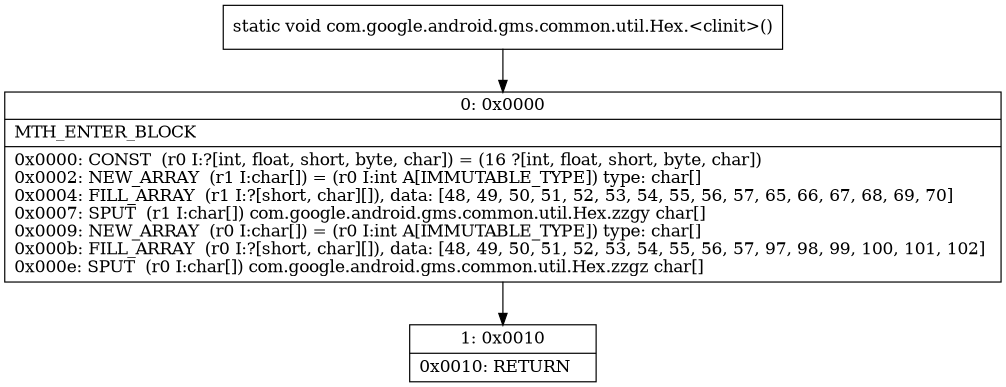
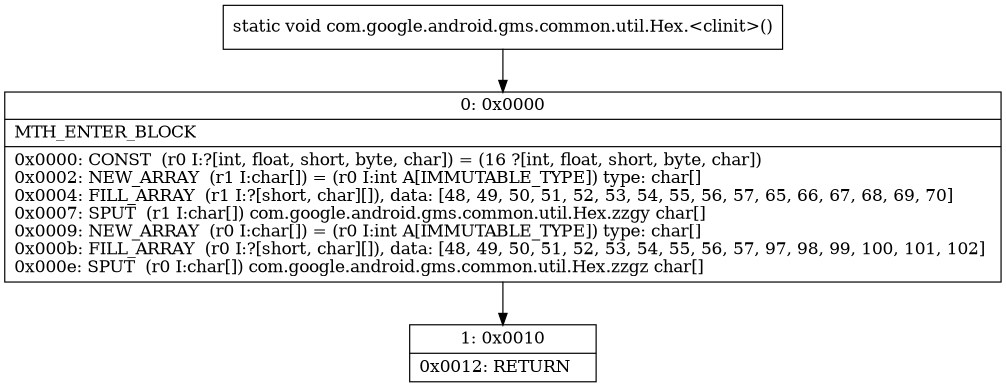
(503, 367) -> (503, 367)
